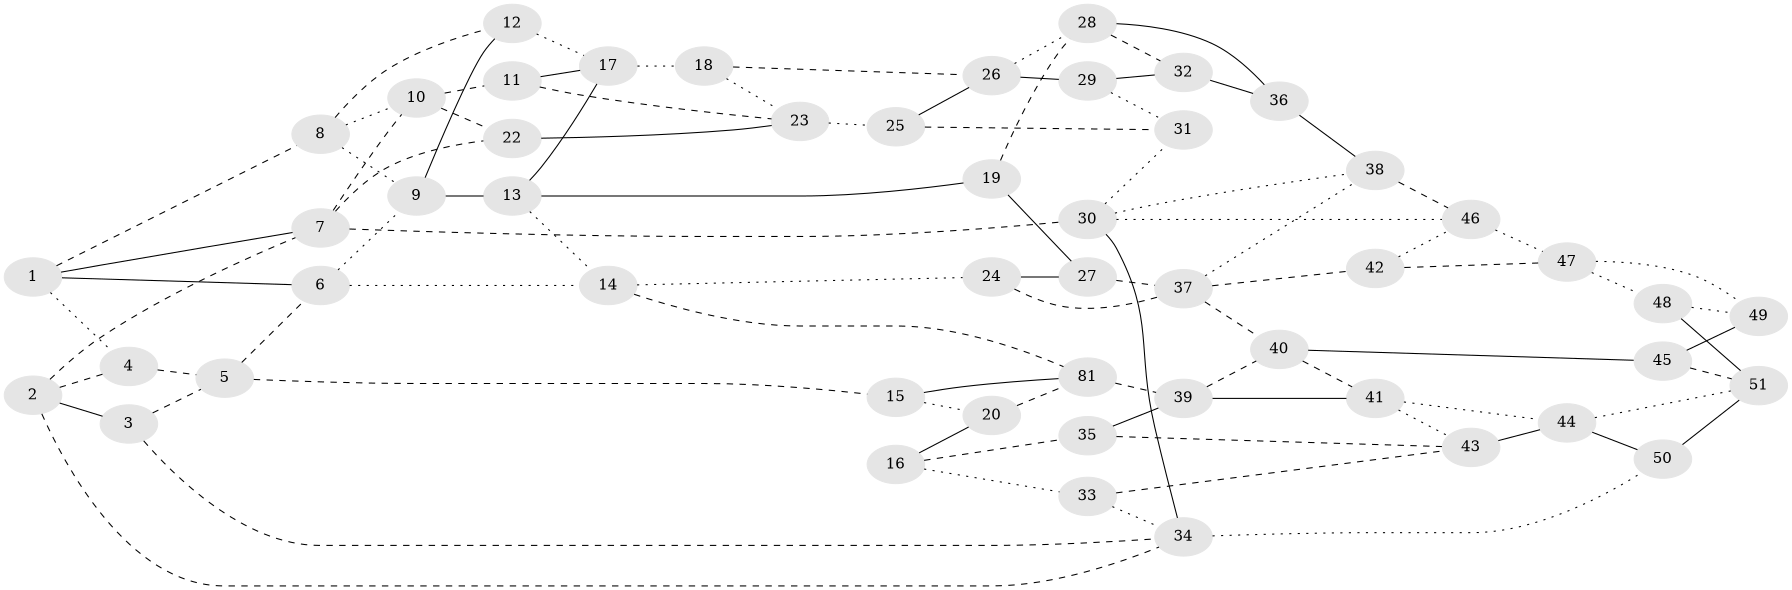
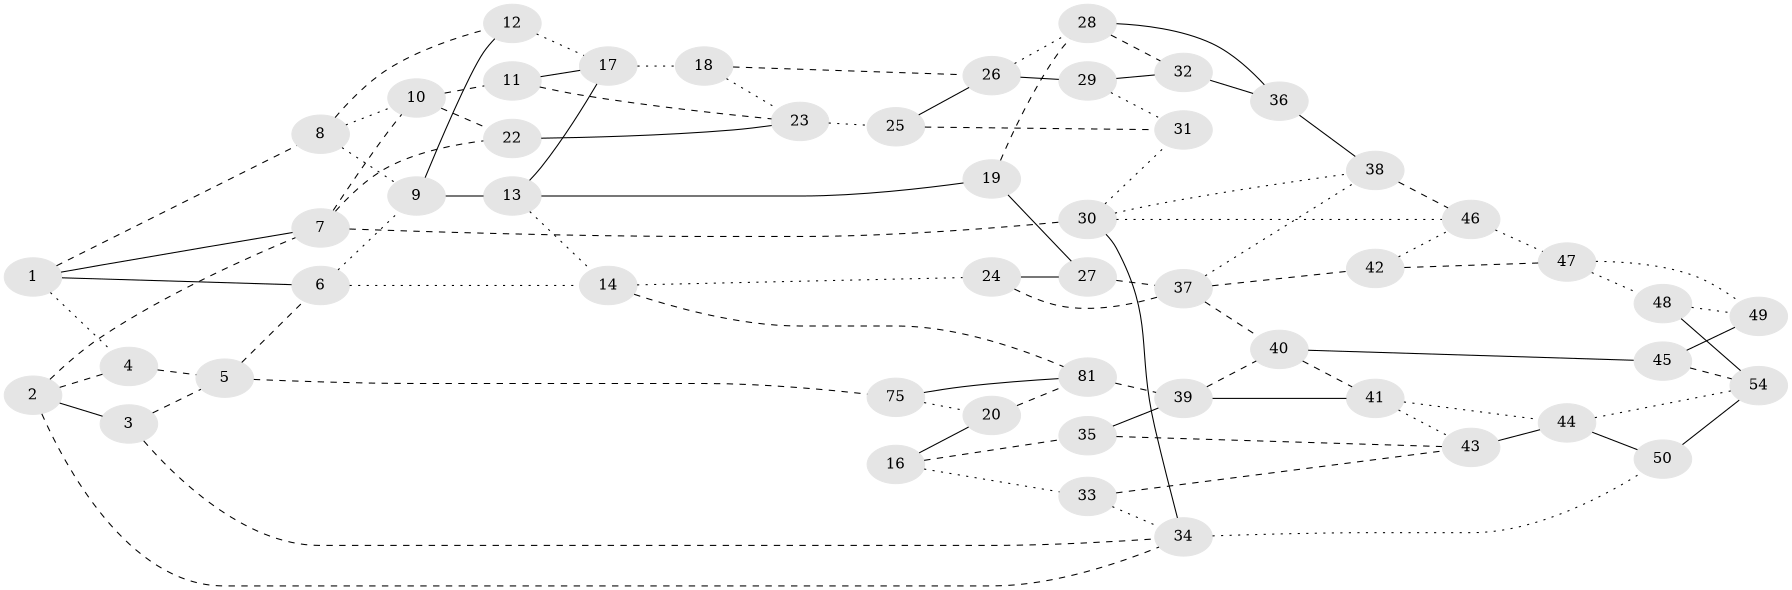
(1759, 386) -> (1759, 386)
(896, 397) -> (896, 397)
